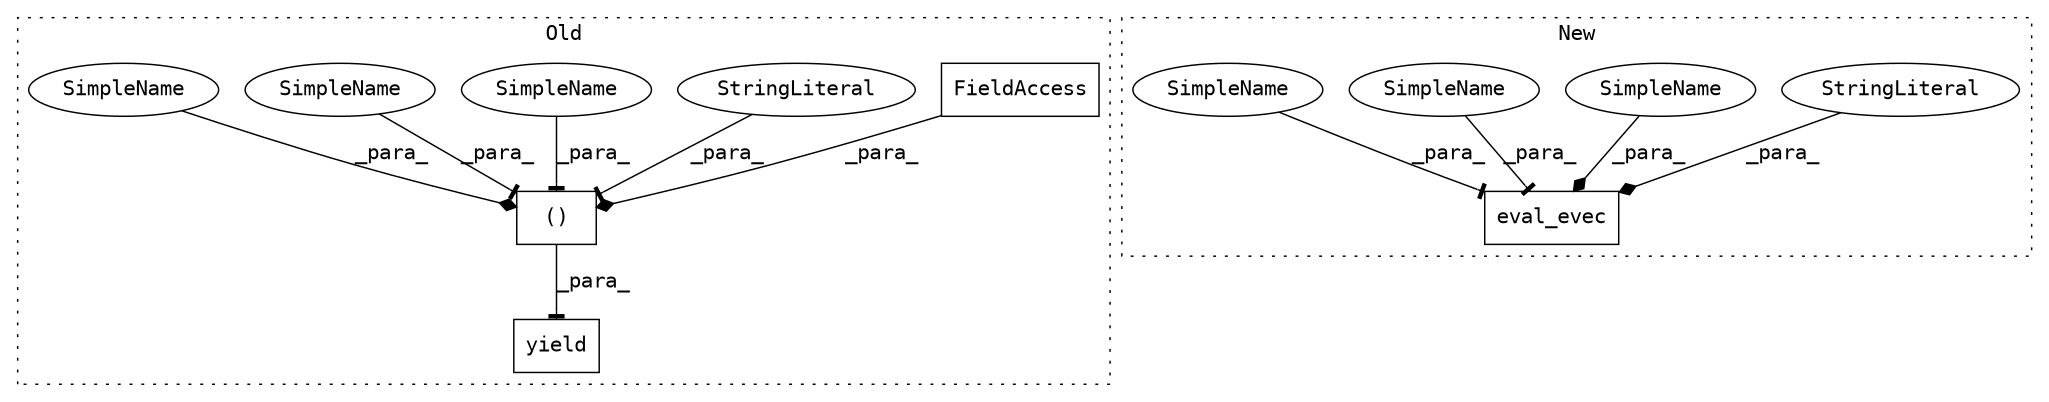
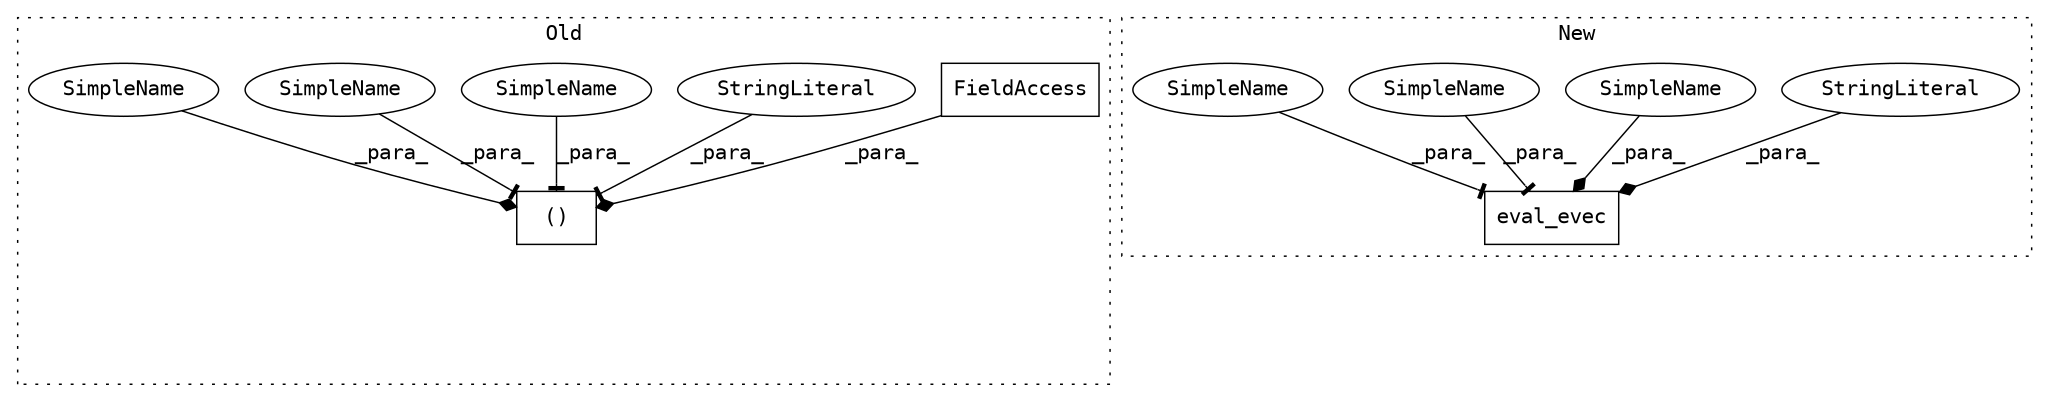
(556, 346) -> none
